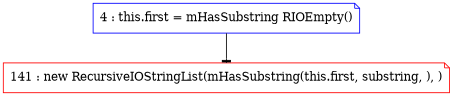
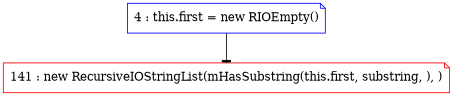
(226, 18) -> (226, 18)
